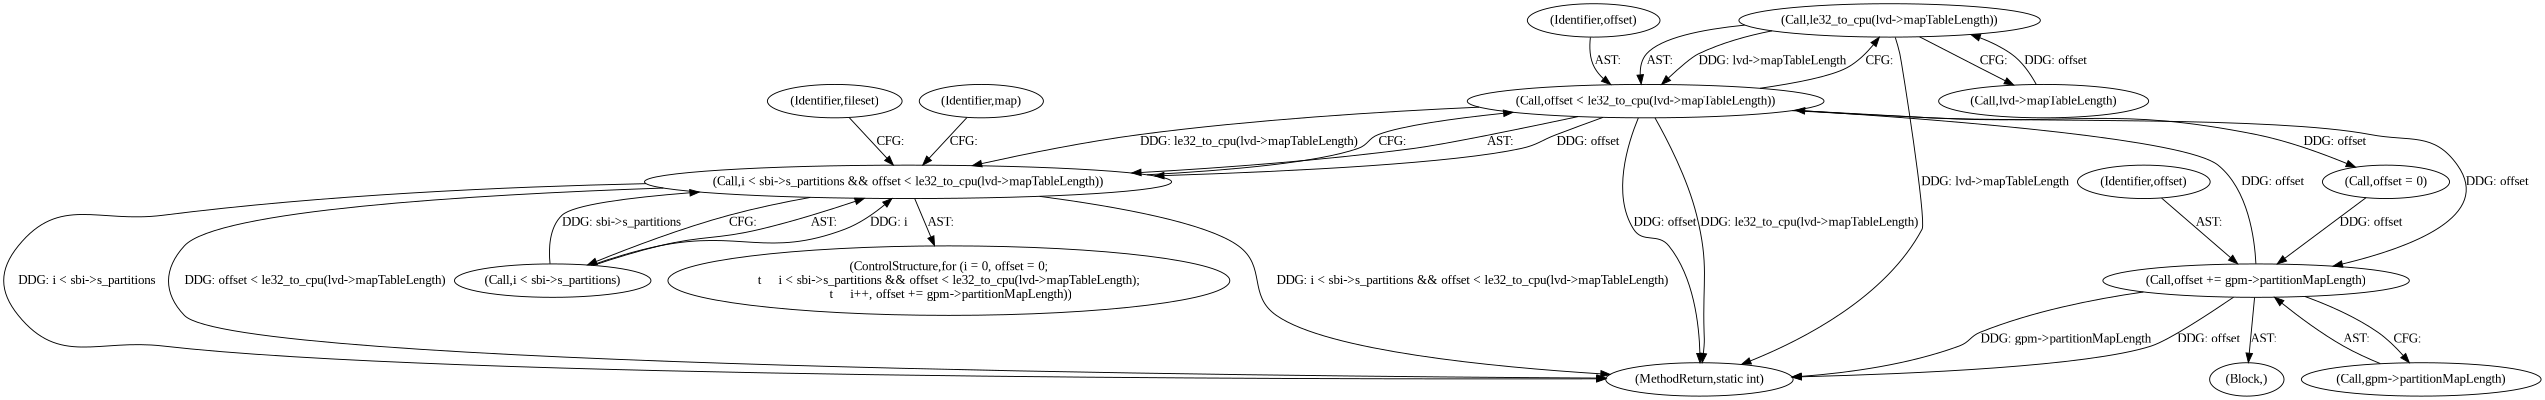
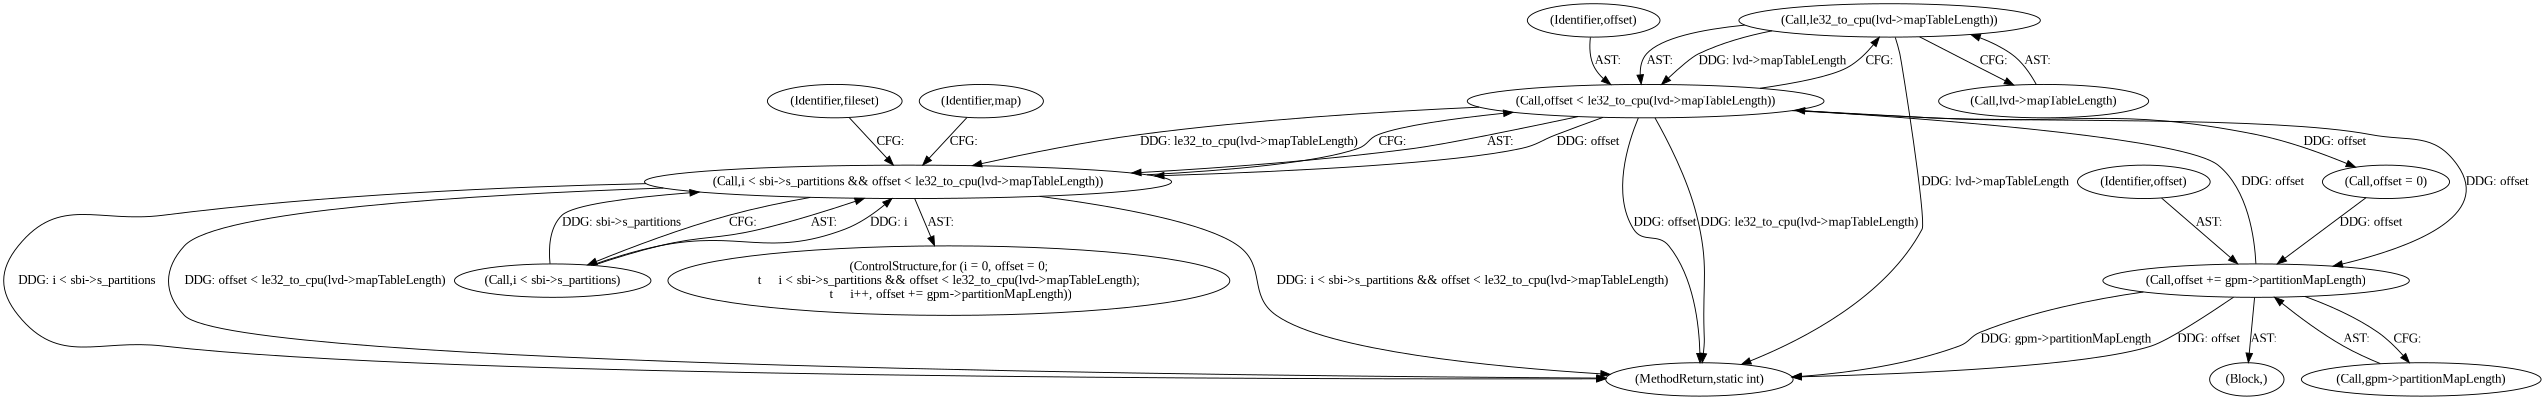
(2056, 61) -> (2039, 61)
